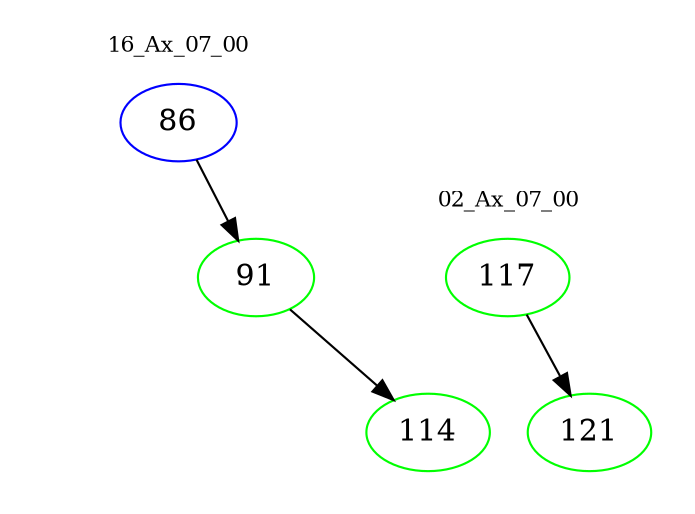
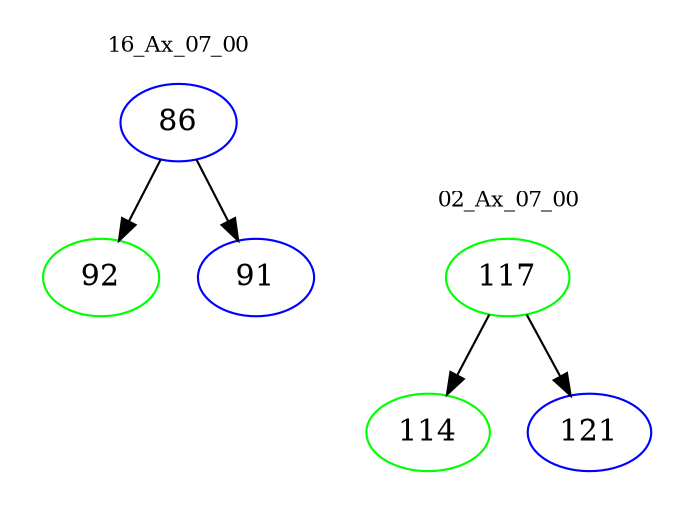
none -> (101, 278)
(256, 278) -> (256, 278)
(334, 348) -> (473, 345)
(589, 432) -> (589, 432)
